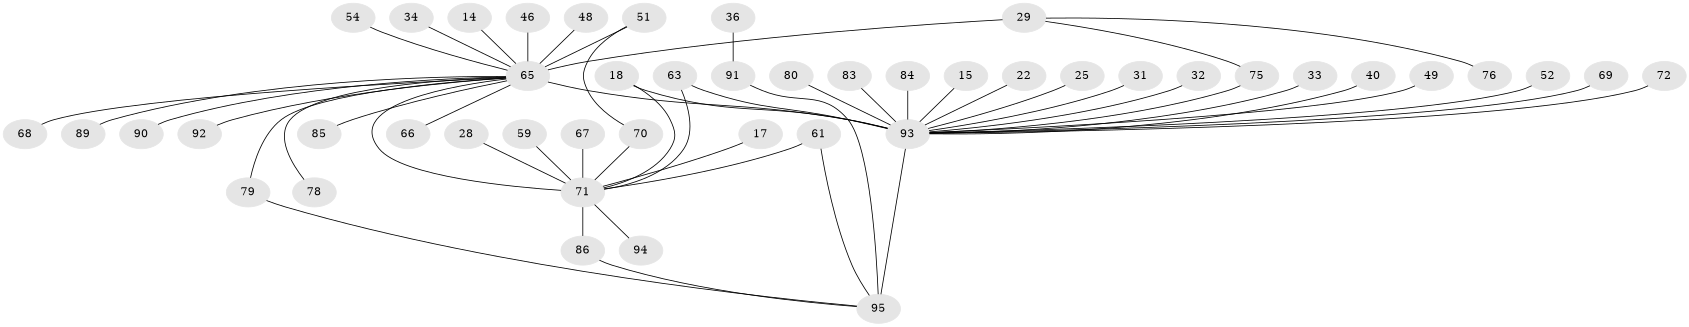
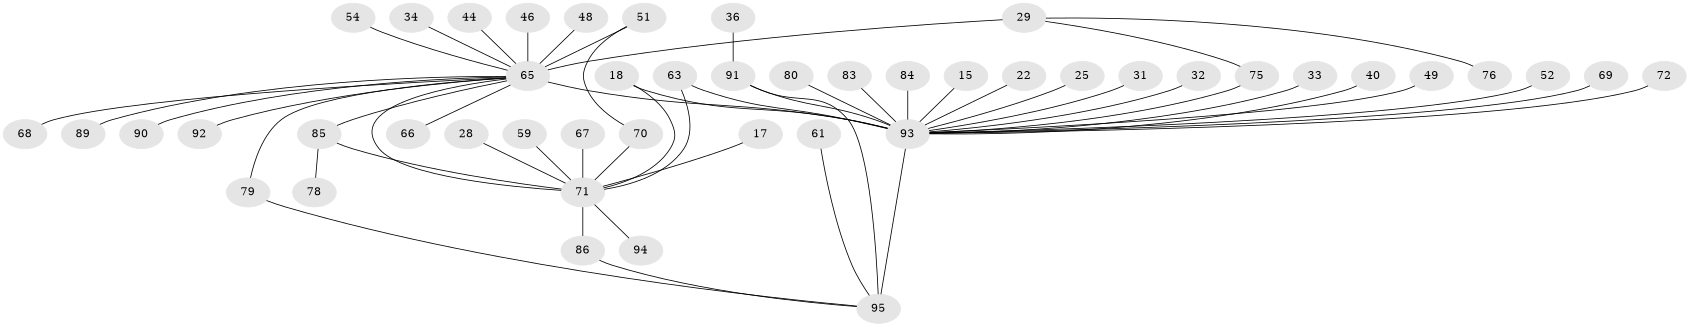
(470, 18) -> (470, 18)
(362, 91) -> (317, 163)
none -> (848, 112)
(704, 171) -> (454, 172)
